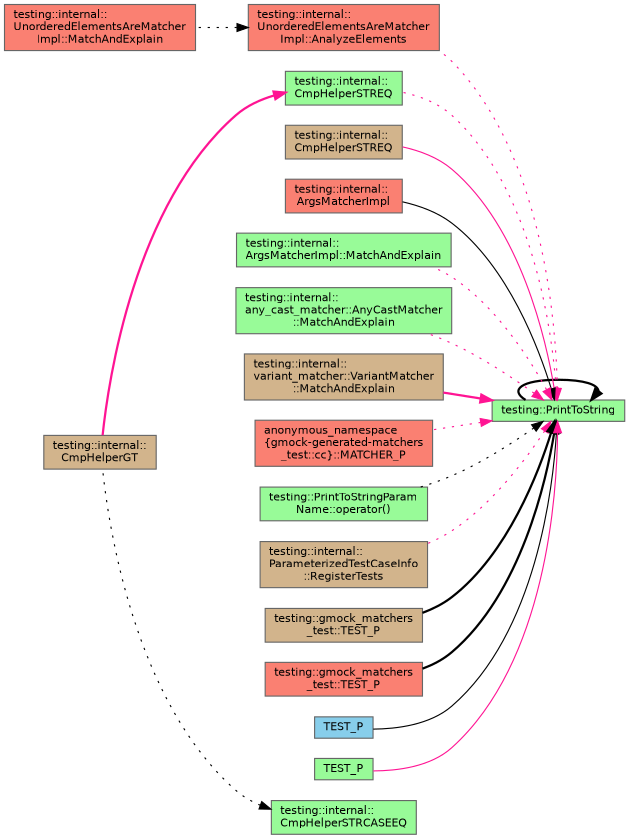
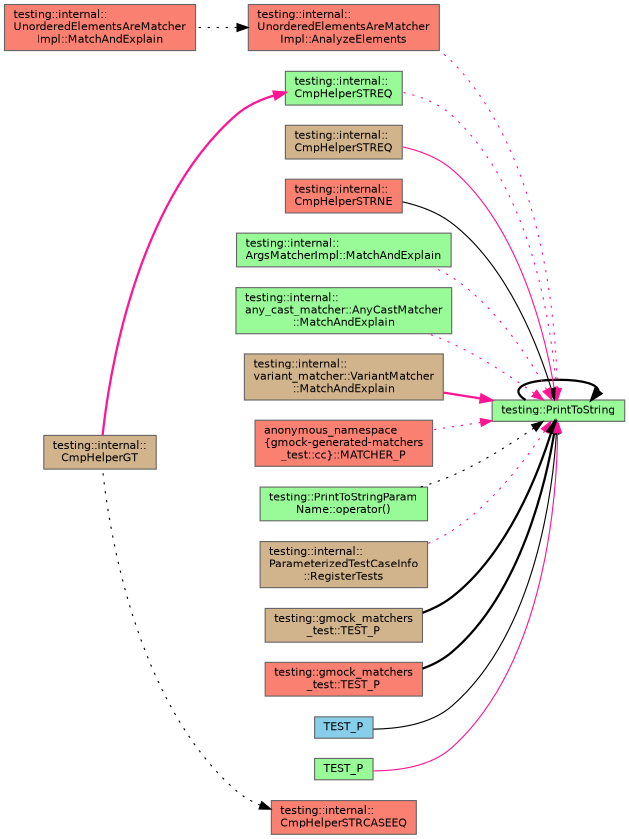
(344, 196) -> (344, 196)
(344, 817) -> (344, 817)
